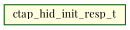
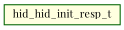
(65, 15) -> (62, 15)
